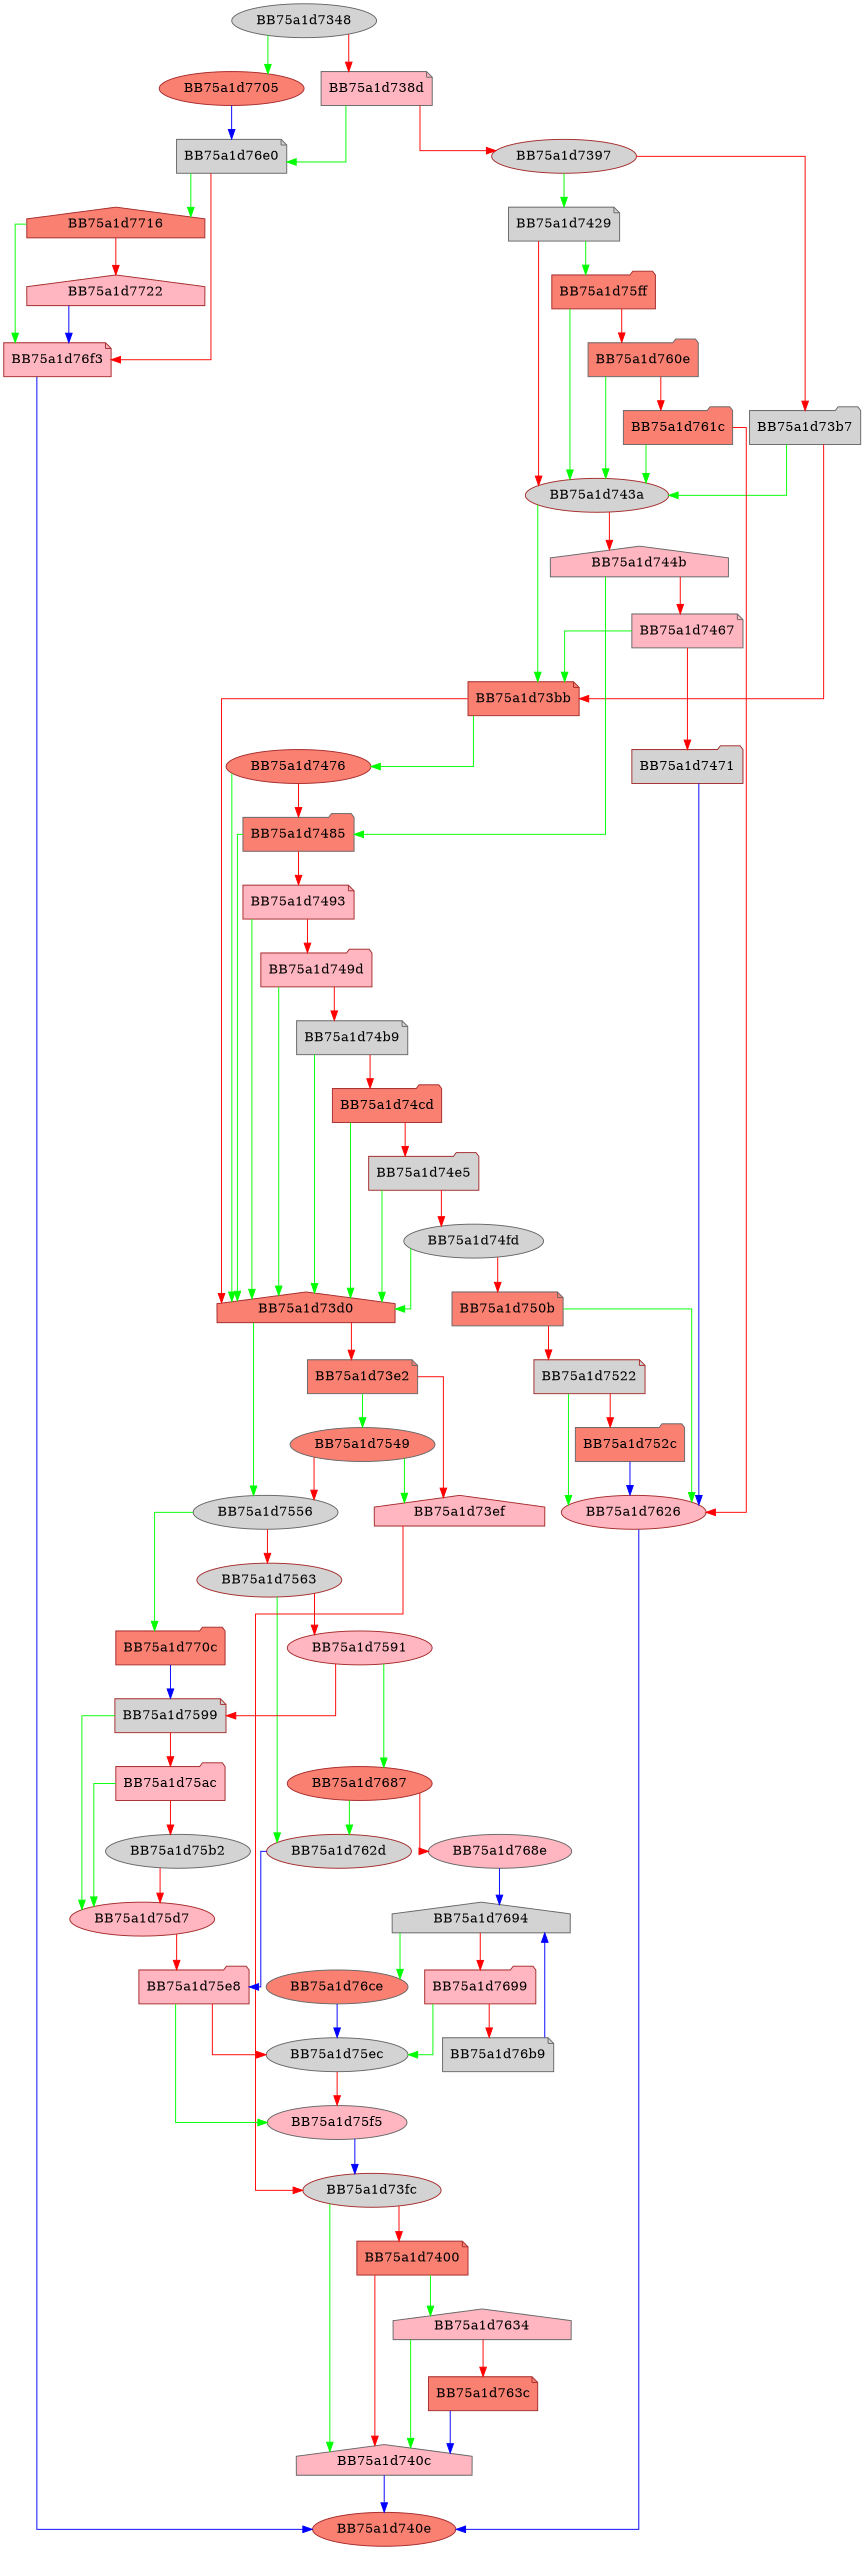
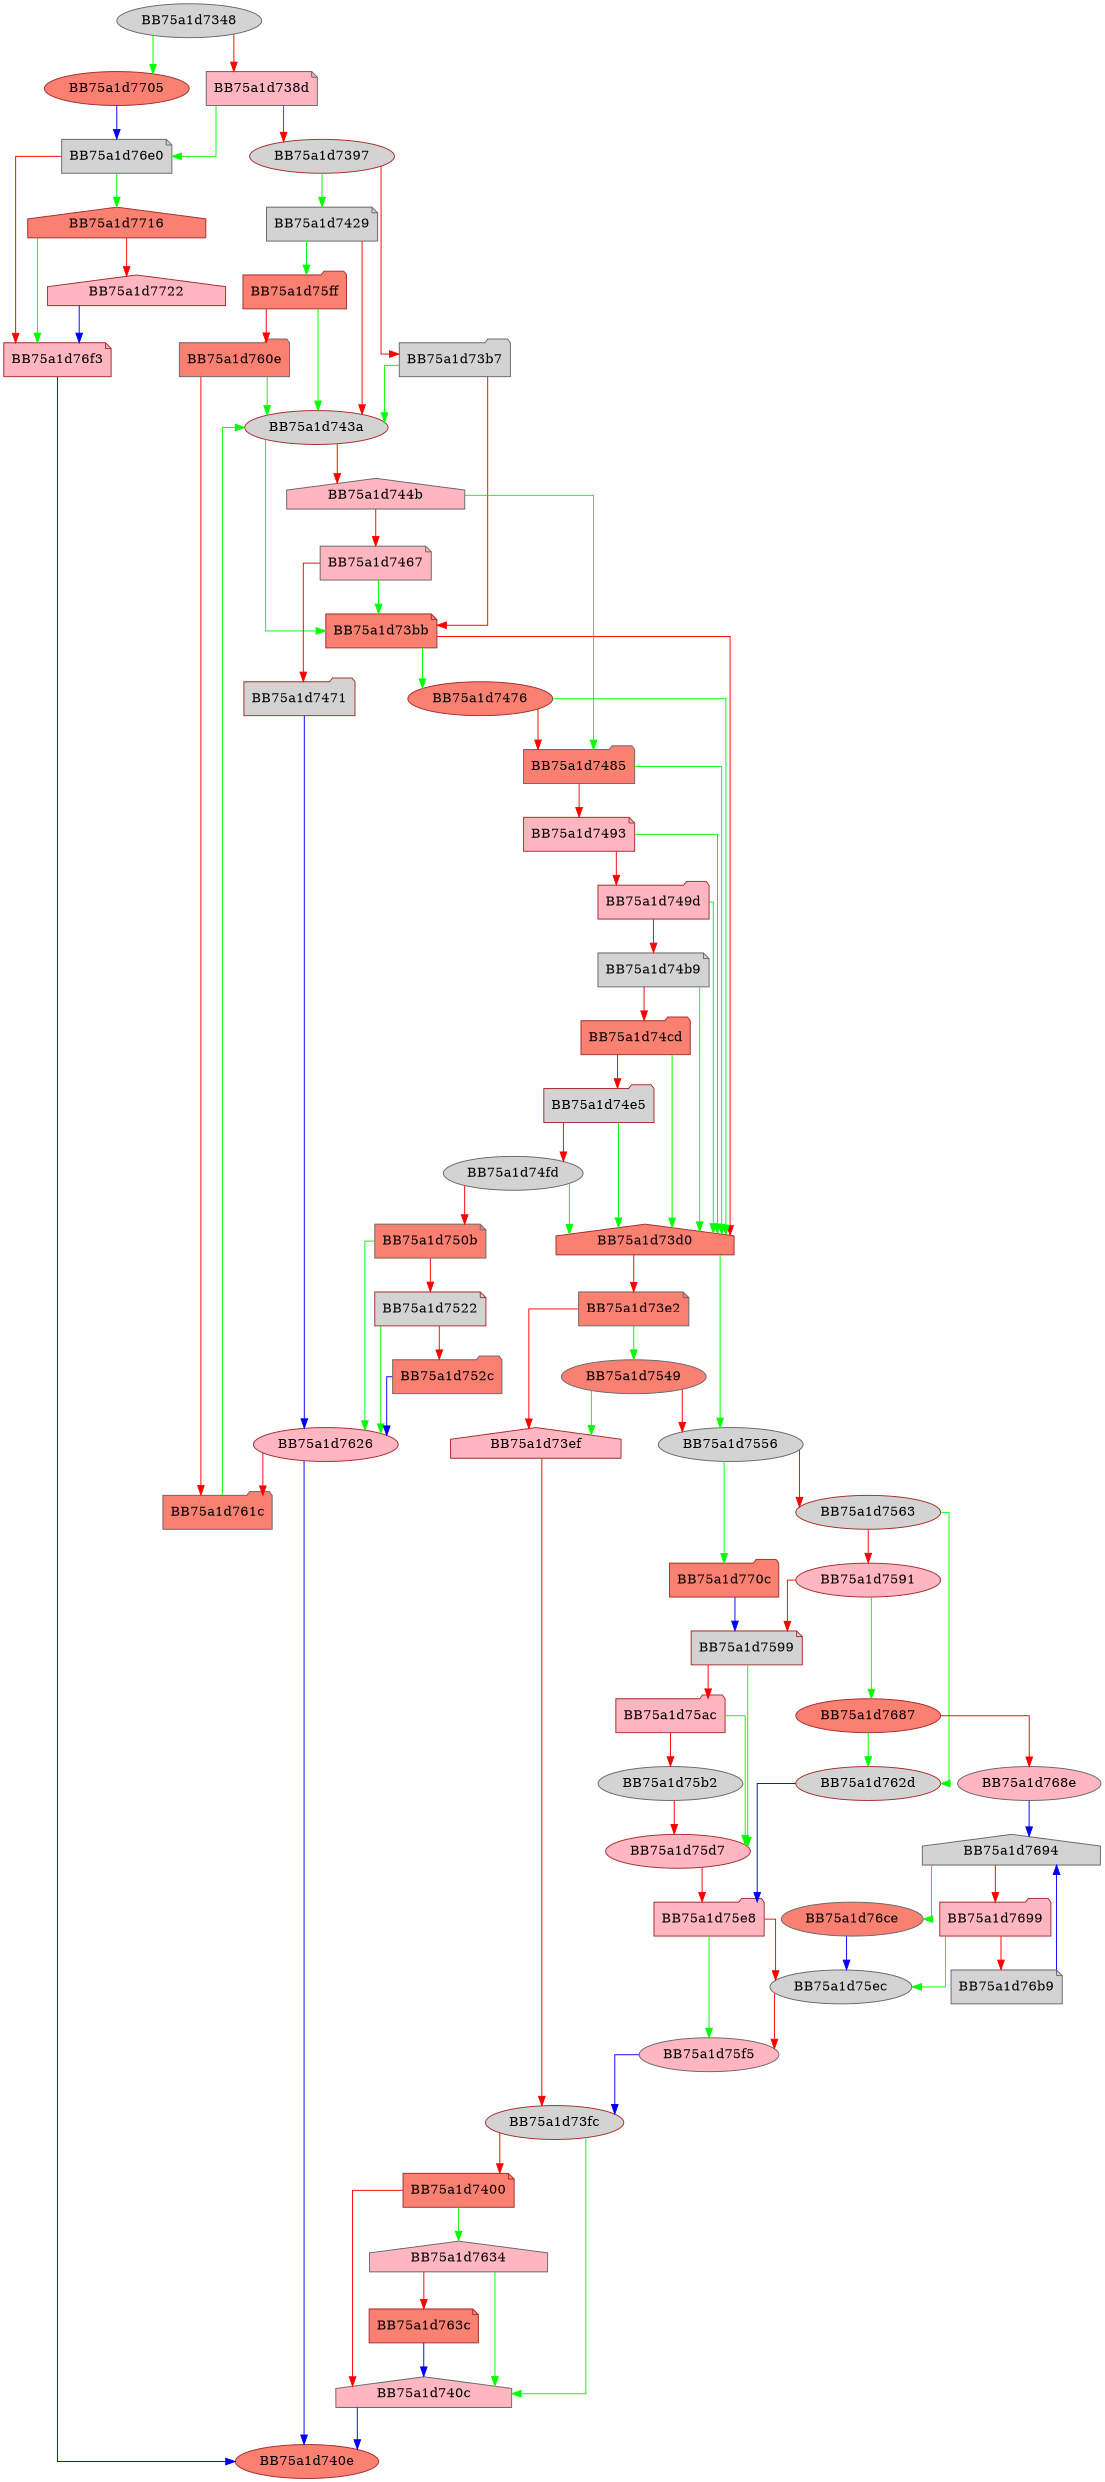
(746, 979) -> (263, 1469)
